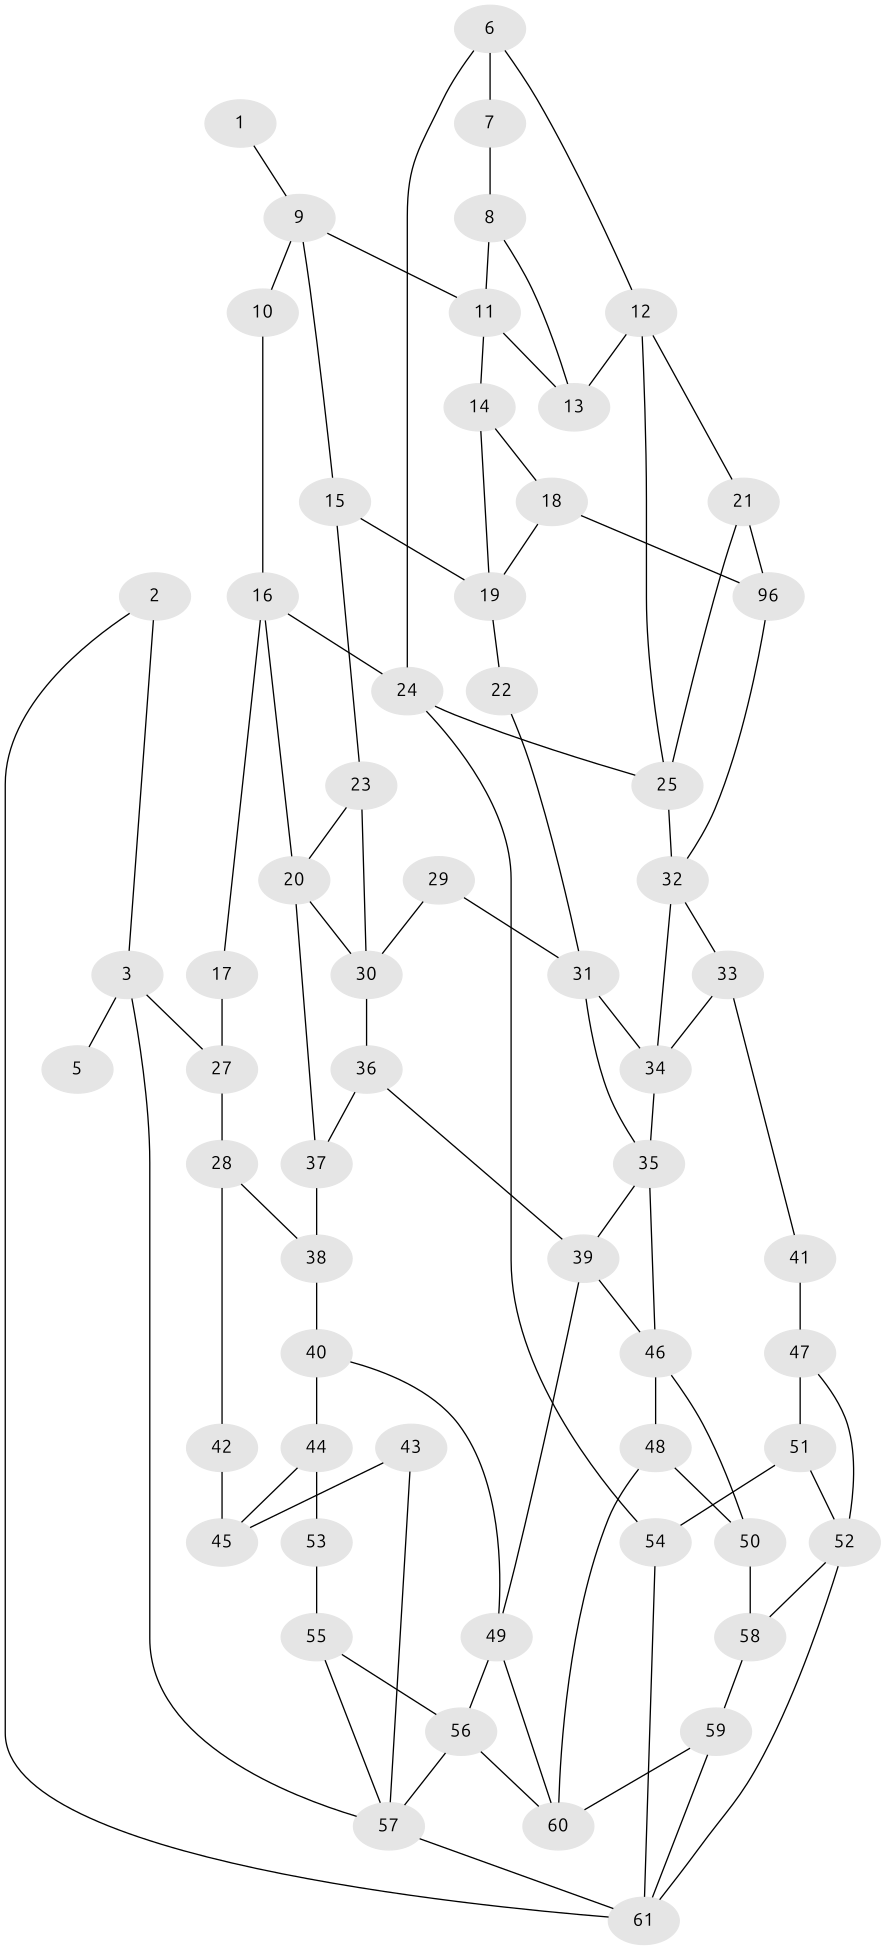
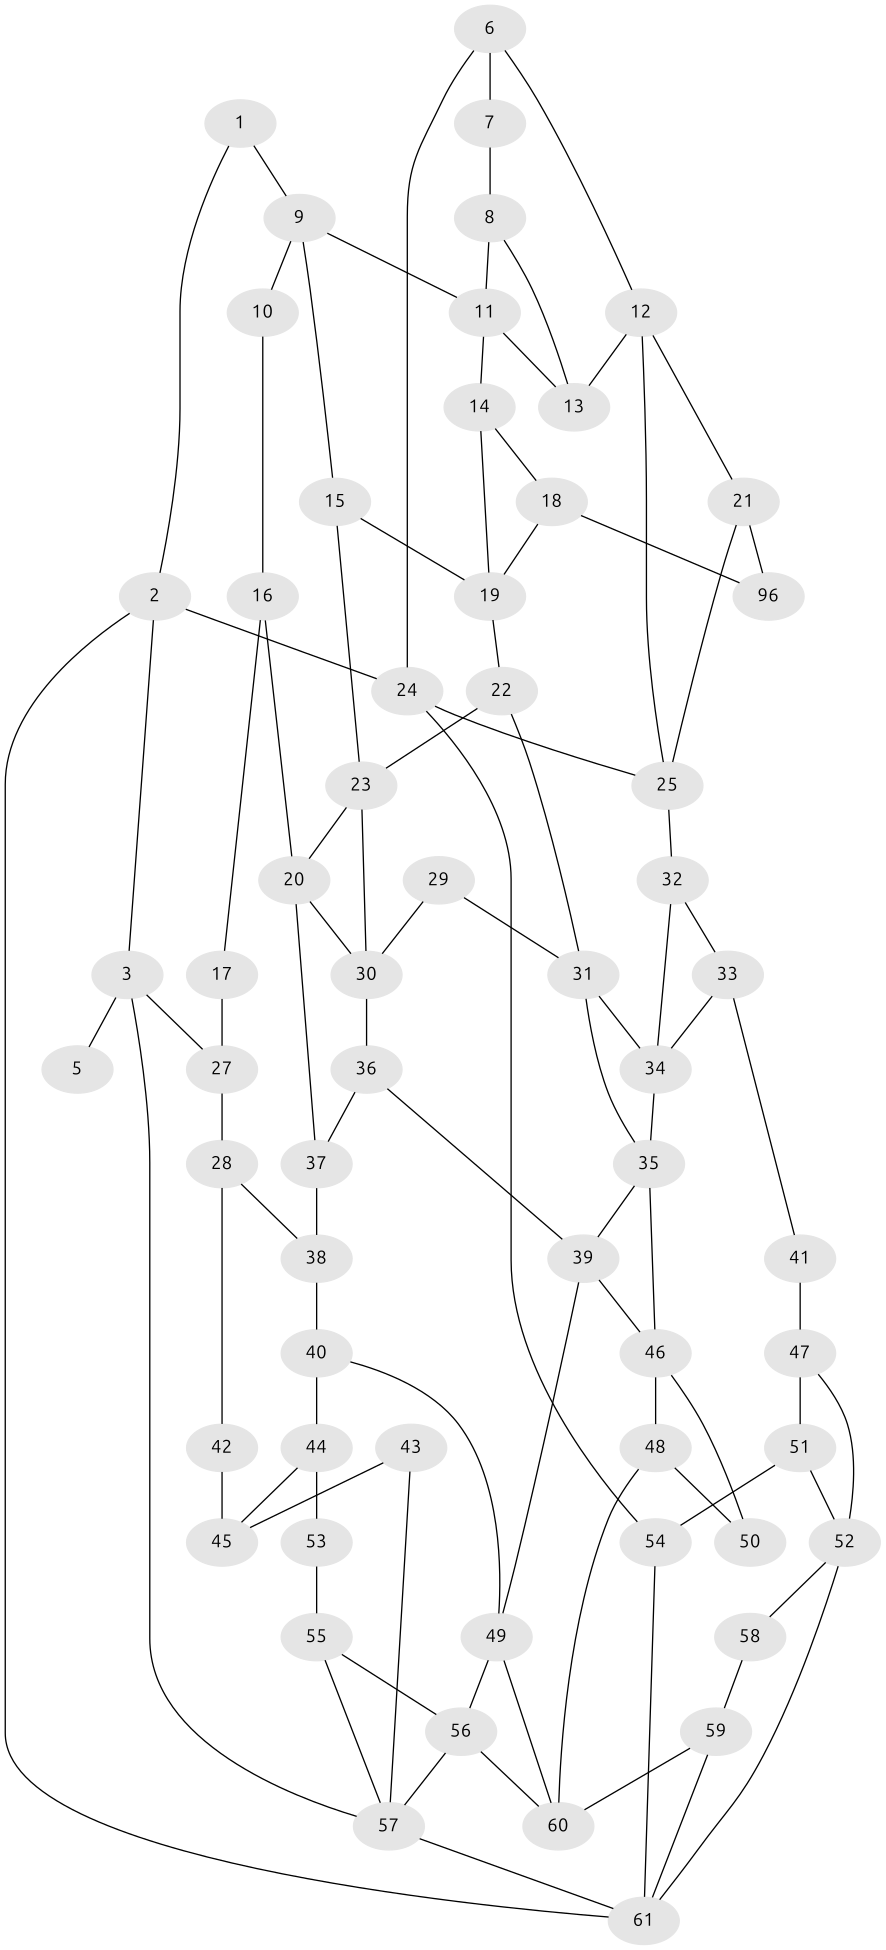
none -> (180, 356)
(335, 644) -> (281, 644)
none -> (432, 738)
(737, 743) -> none
(750, 1590) -> none
